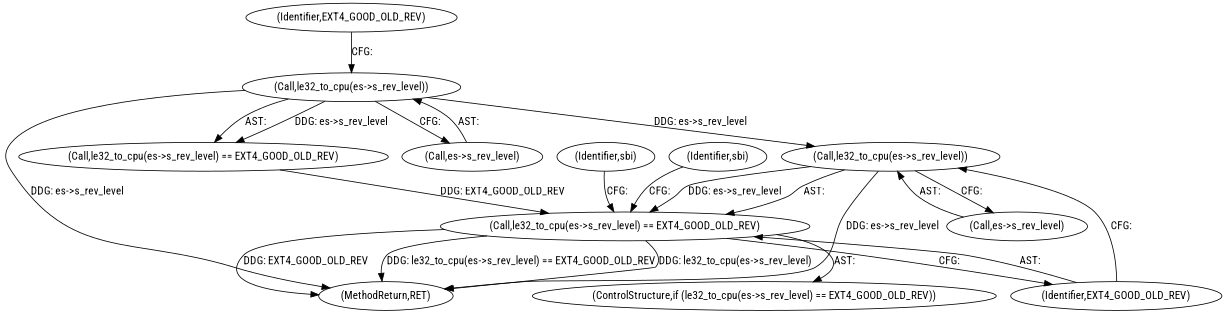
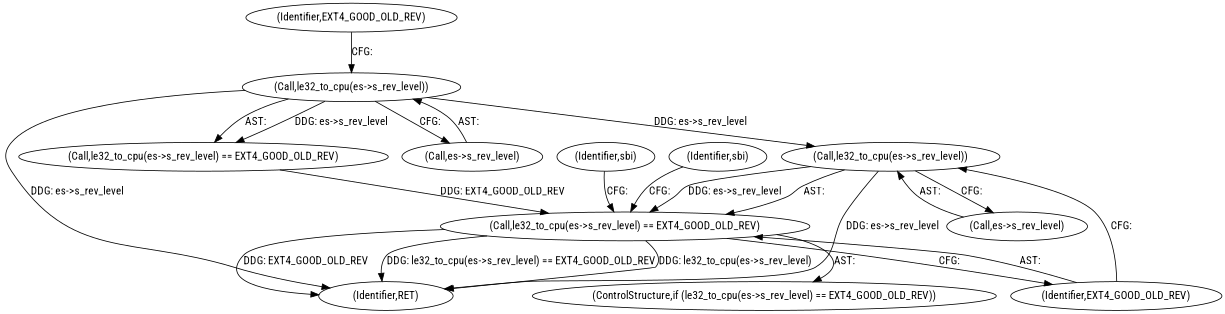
(386, 296) -> (386, 296)
